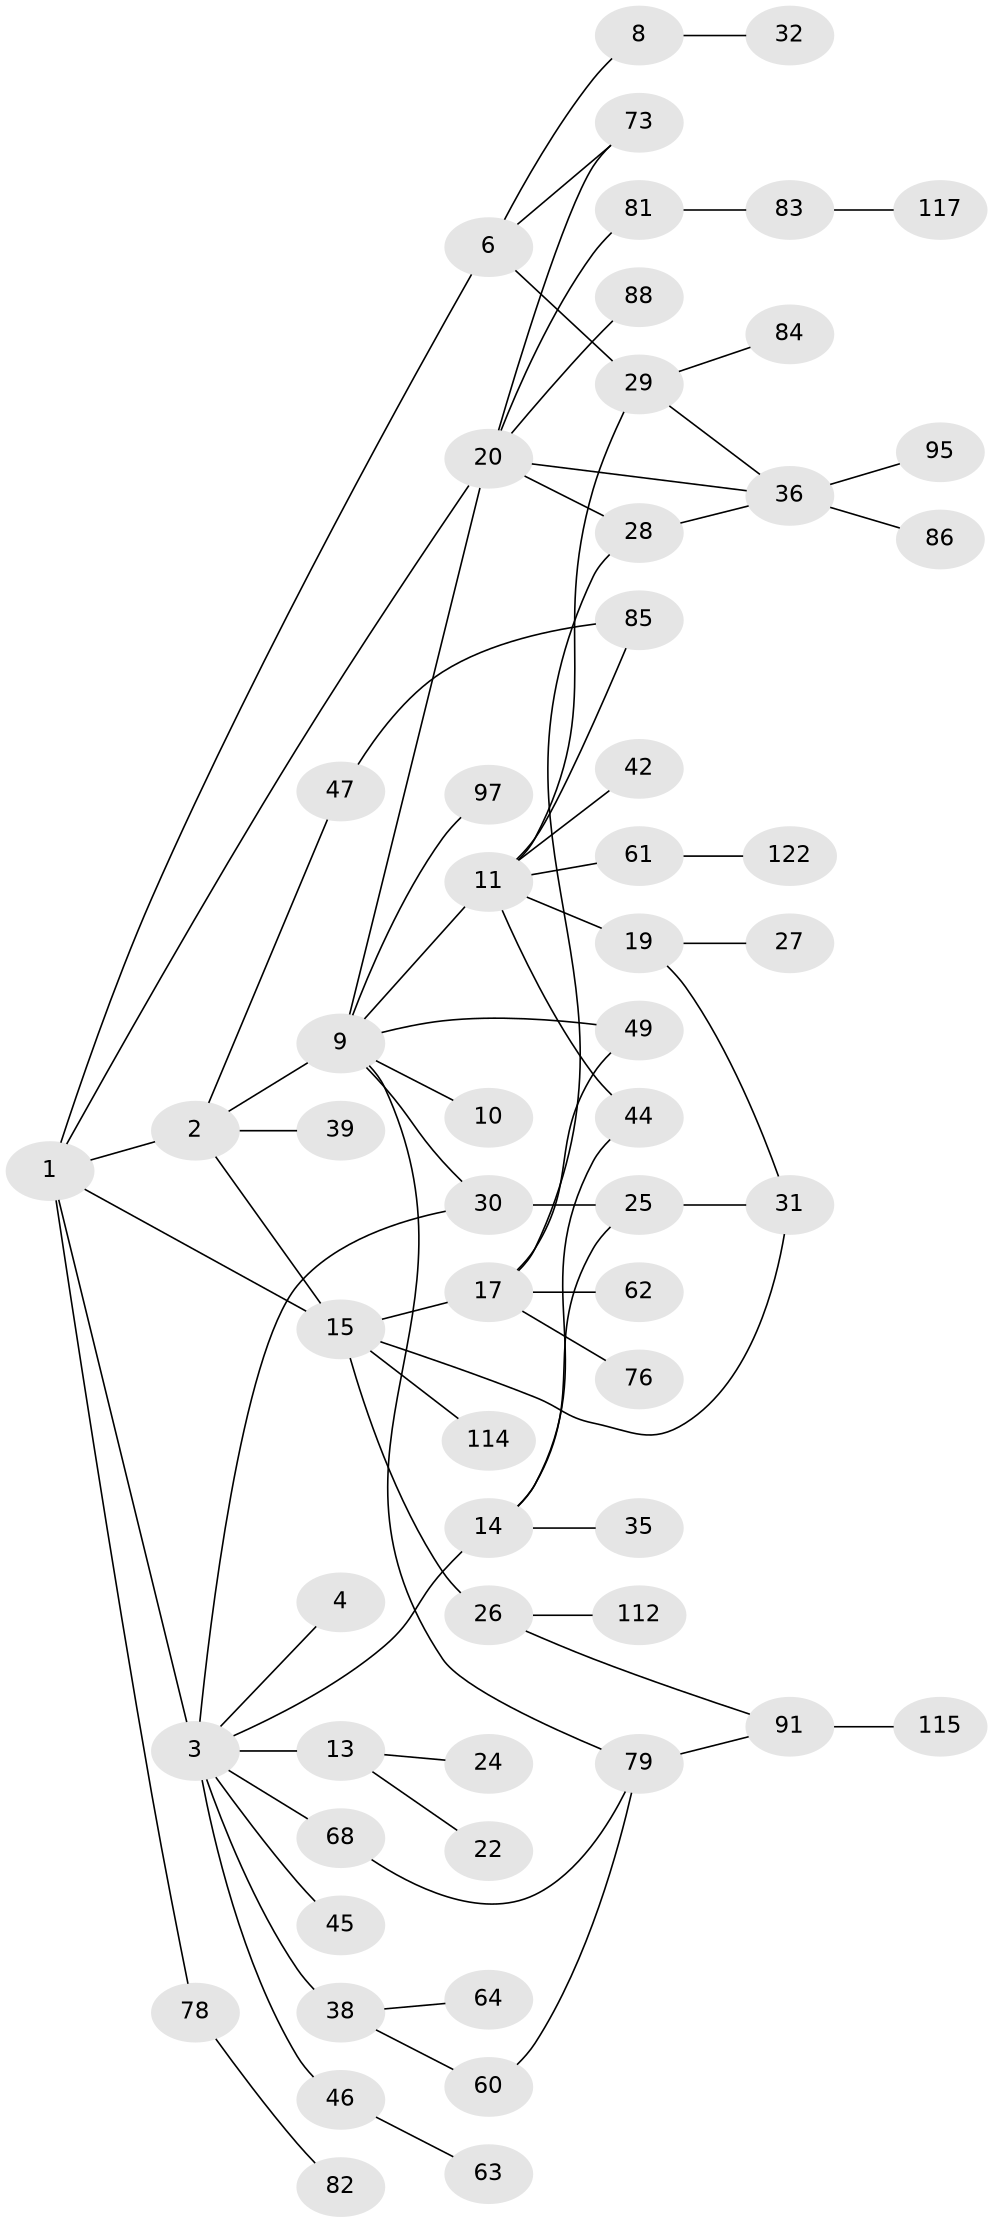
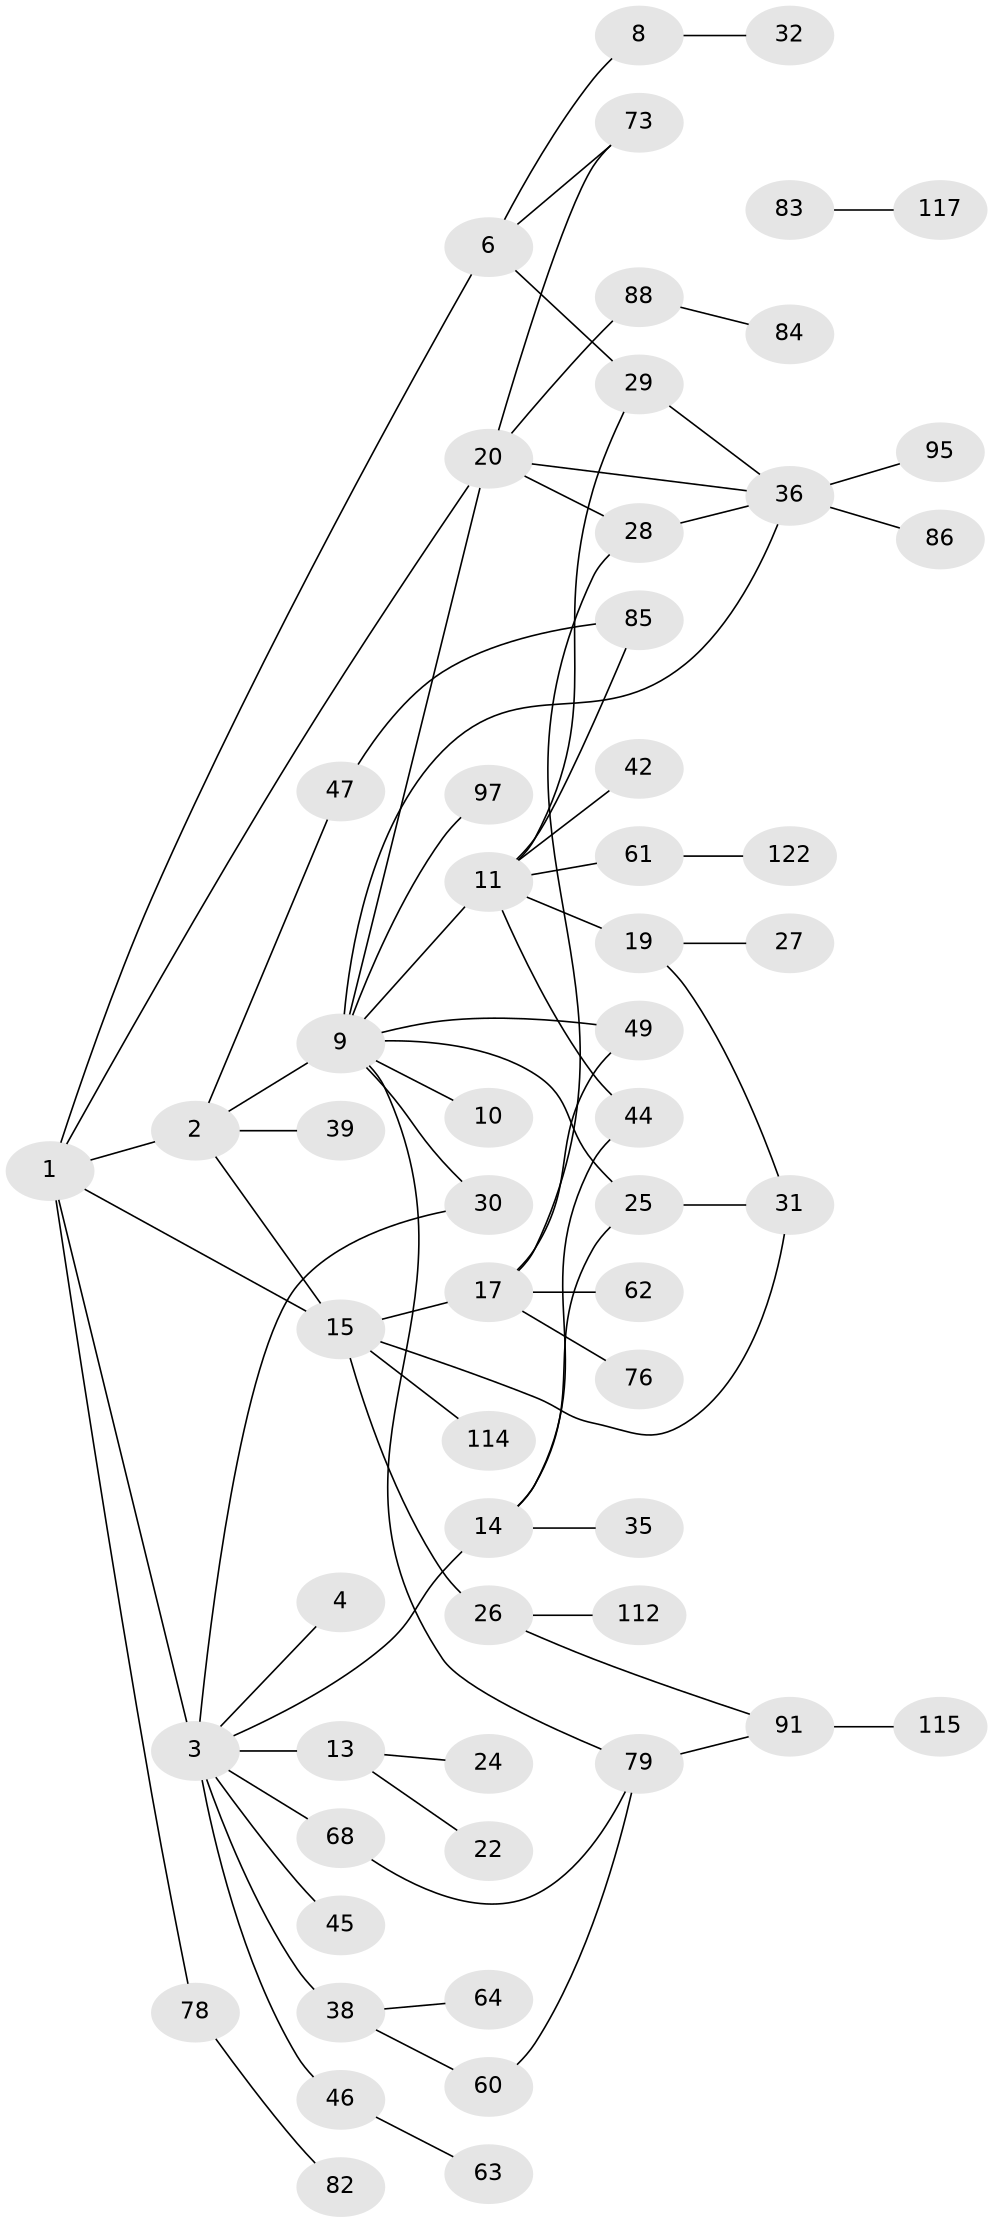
(639, 210) -> none
(715, 359) -> (715, 316)
none -> (505, 713)
(564, 1205) -> (526, 1069)
